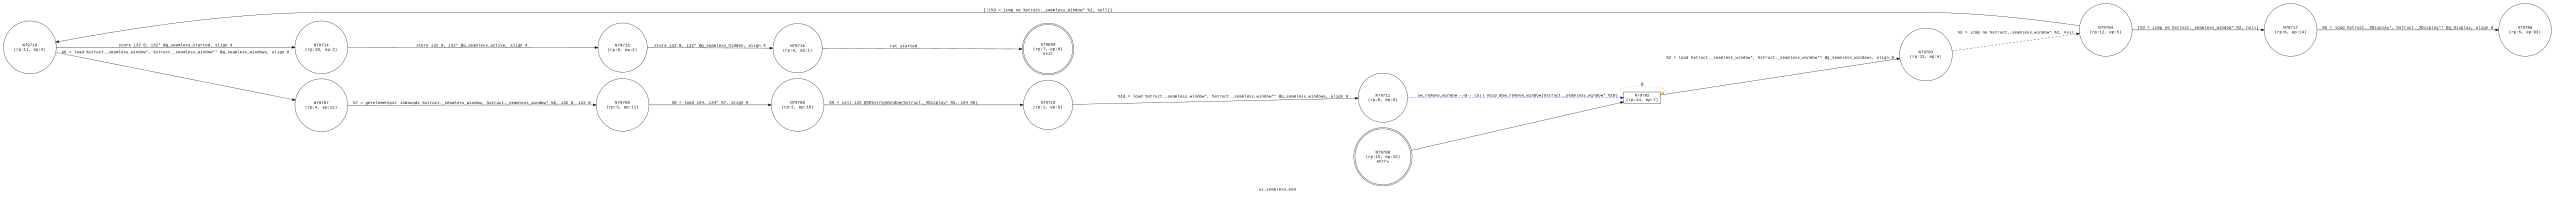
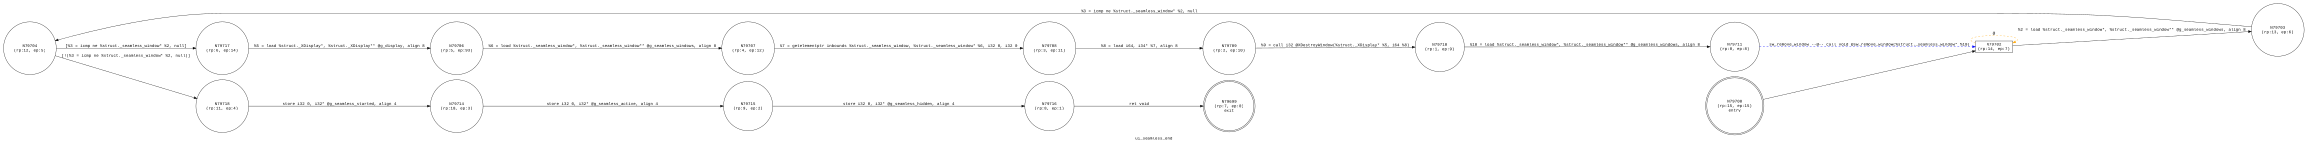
(2014, 42) -> (1154, 13)
(904, 46) -> (1139, 104)
(174, 76) -> (601, 48)
